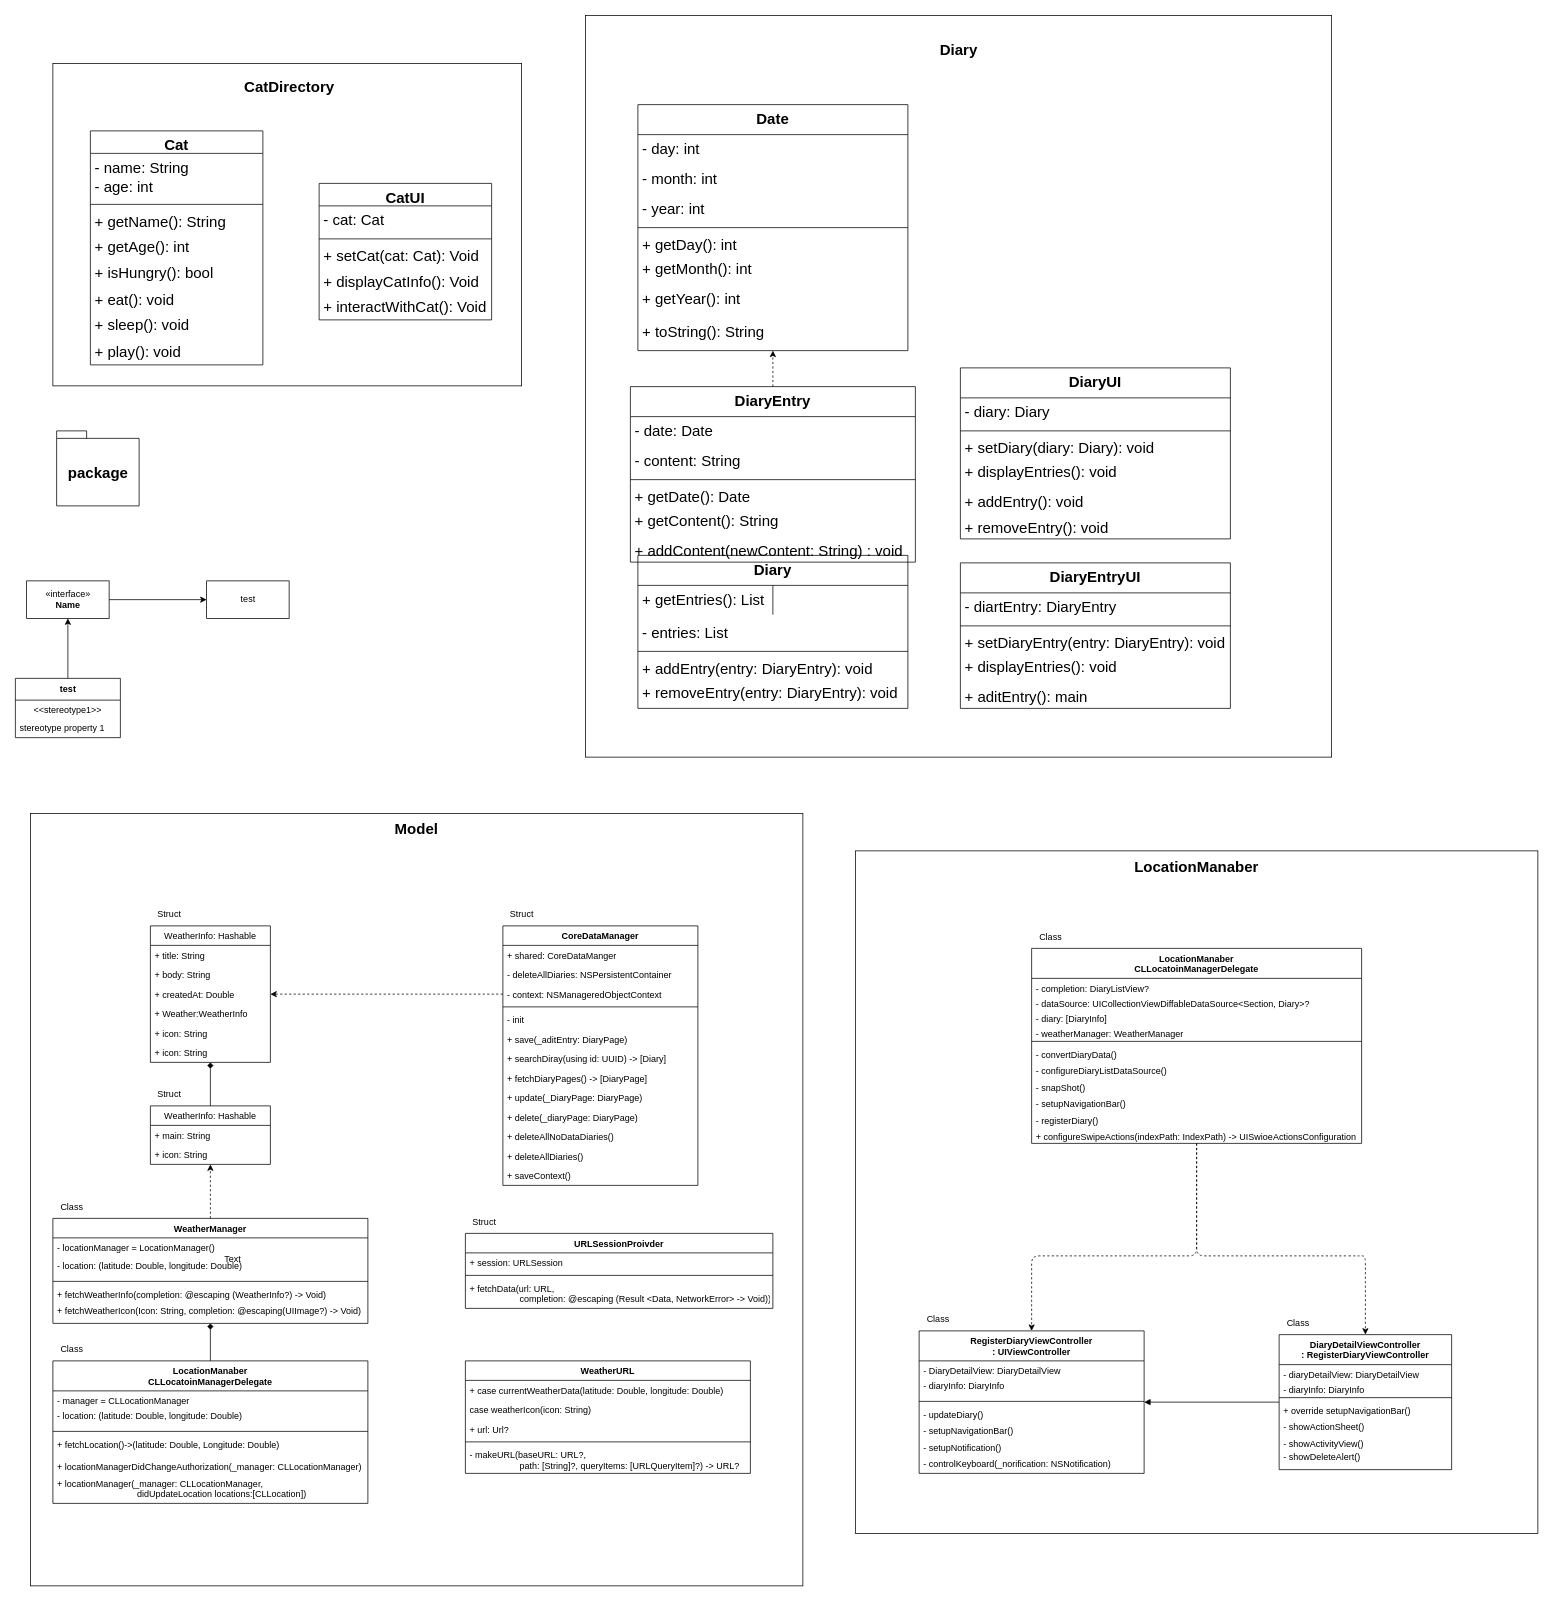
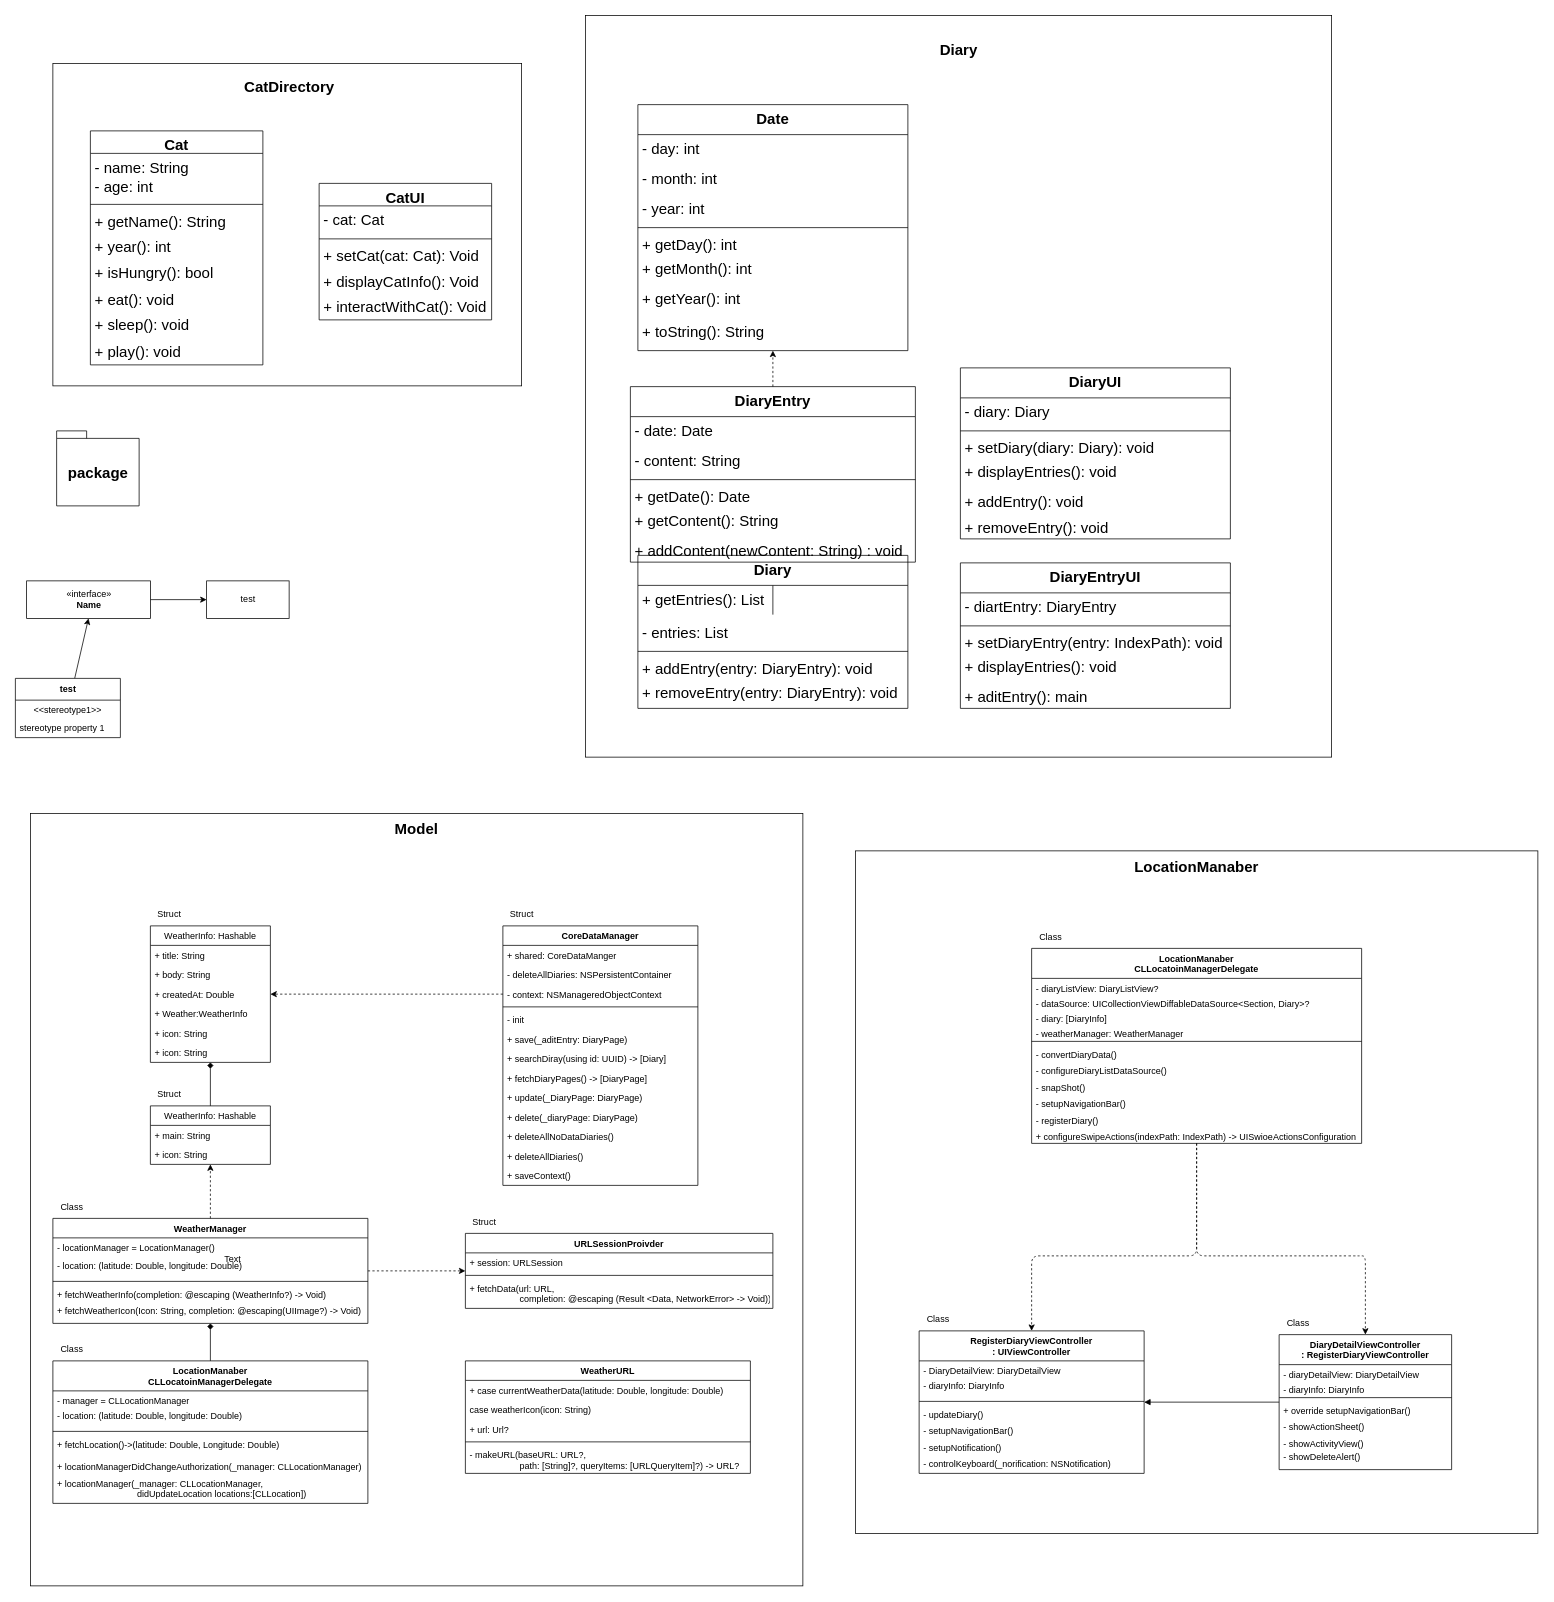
(150, 247) -> (141, 247)
(68, 600) -> (89, 600)
(1117, 643) -> (1115, 643)
(1097, 989) -> (1103, 989)
none -> (459, 1271)
